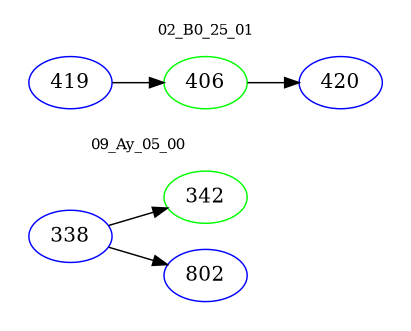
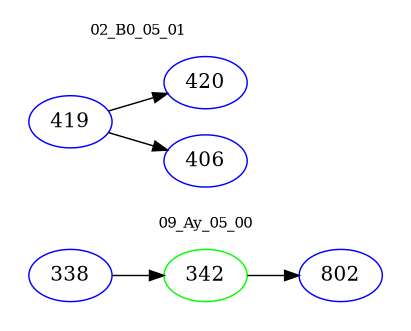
(206, 31) -> (138, 31)
(206, 83) -> (206, 161)
(266, 83) -> (131, 104)
(131, 254) -> (266, 276)
